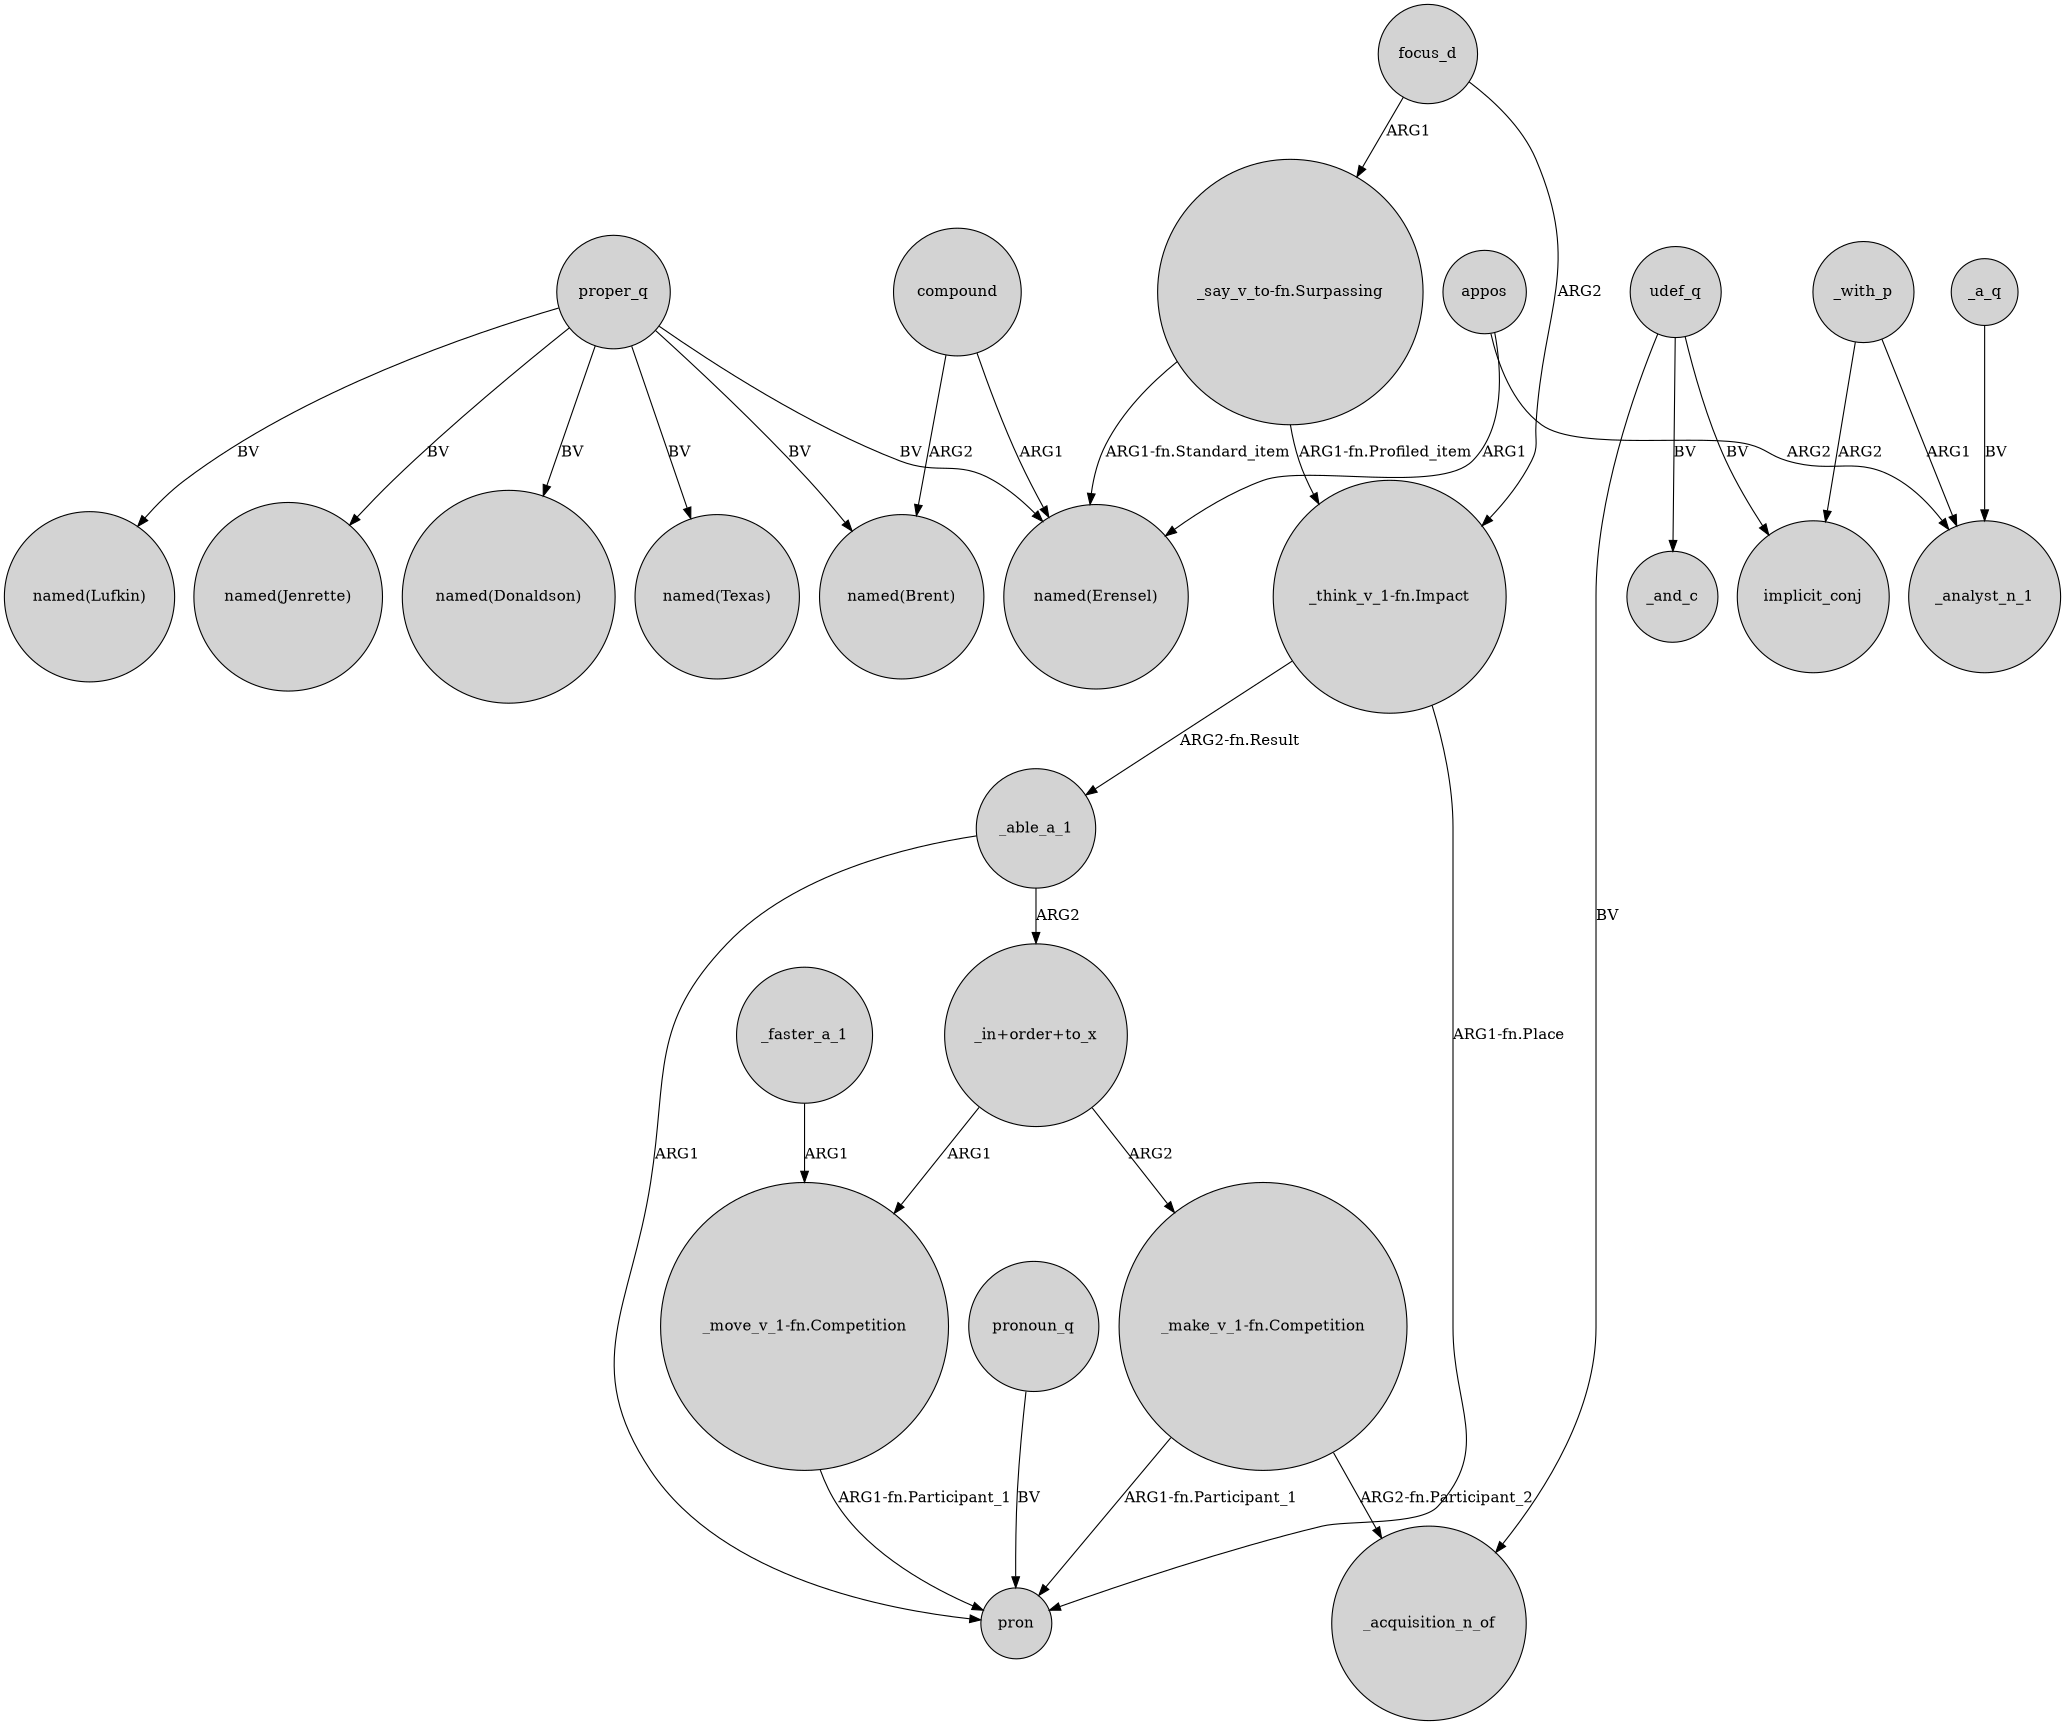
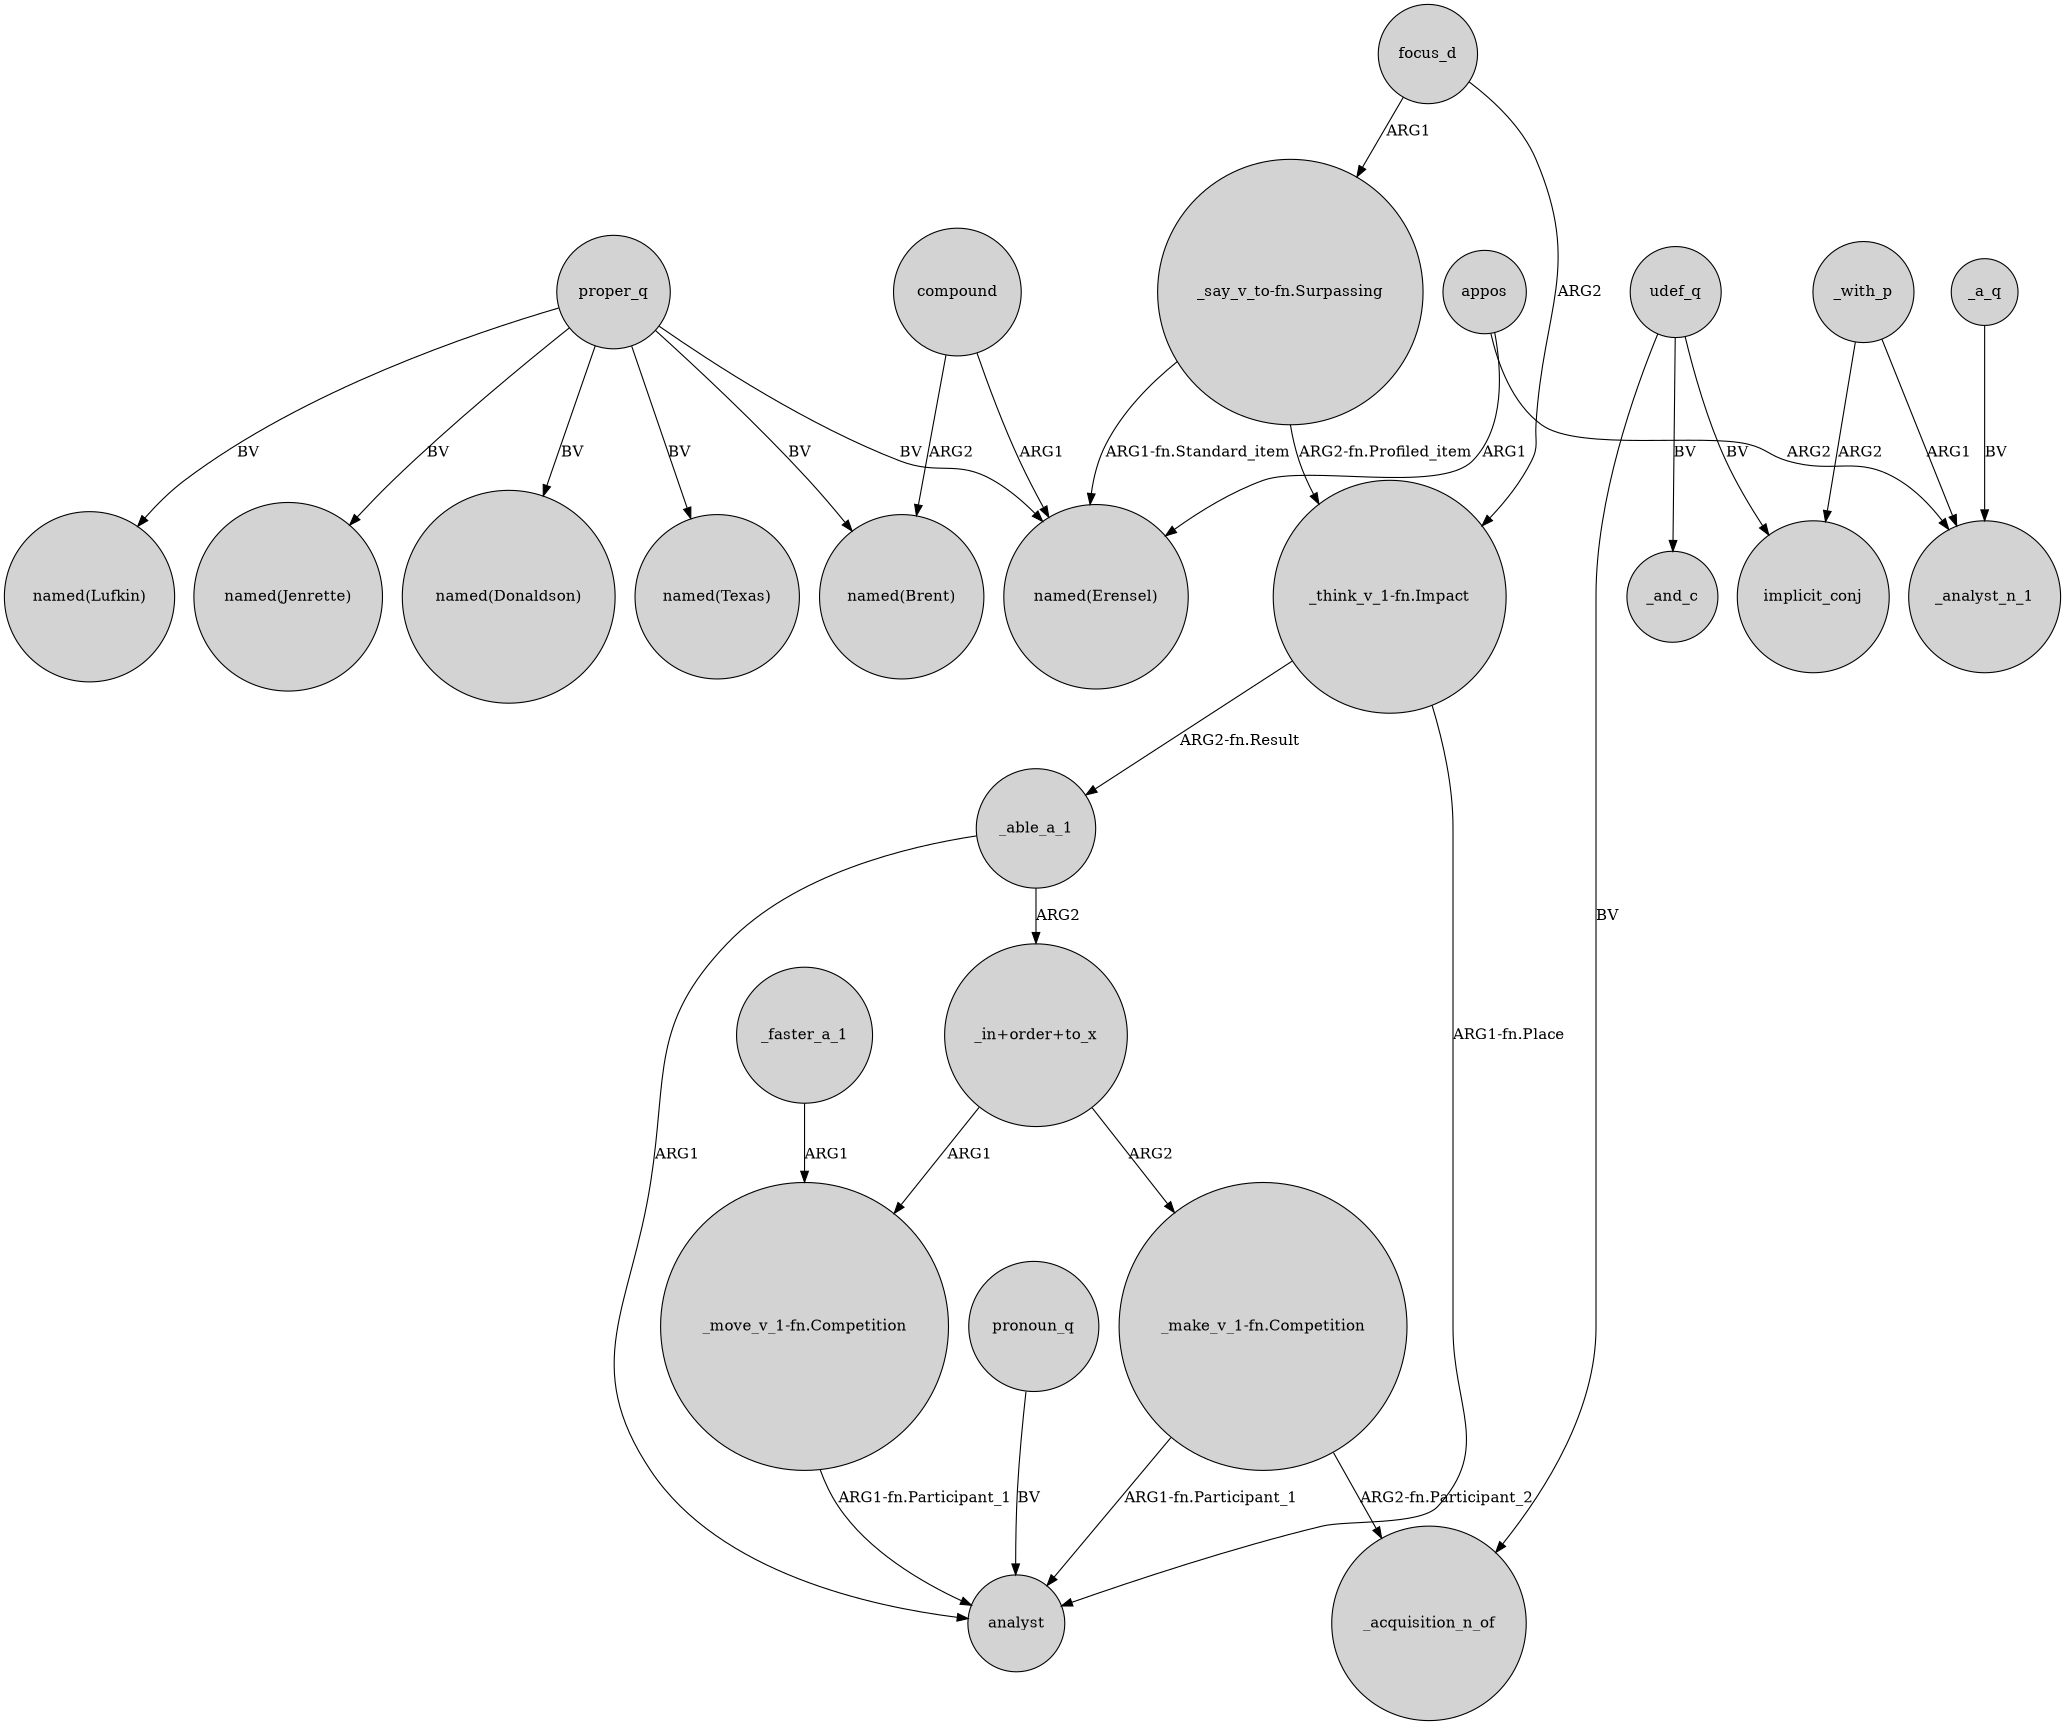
(1386, 453) -> (1386, 453)
(1016, 1623) -> (1016, 1623)
